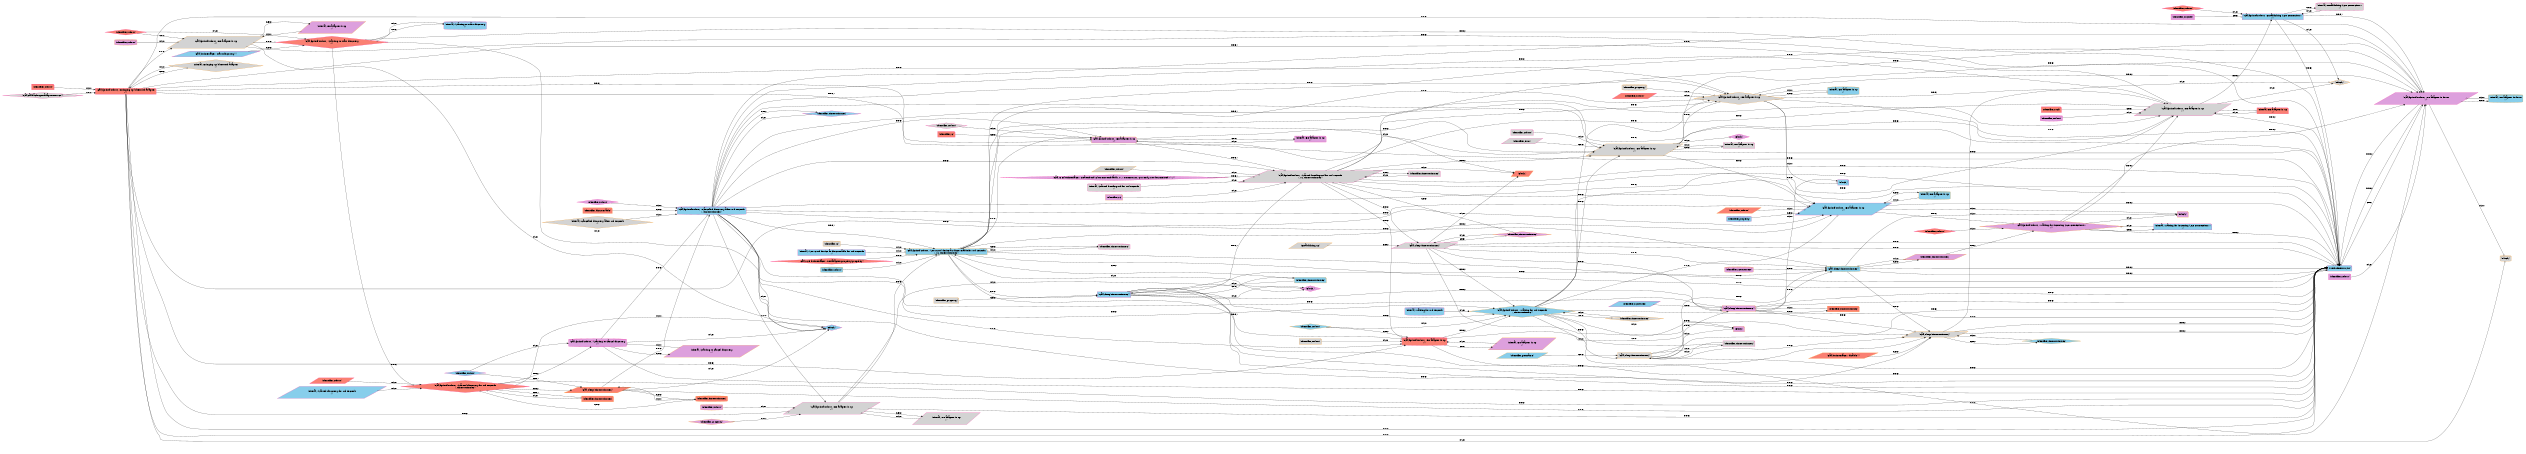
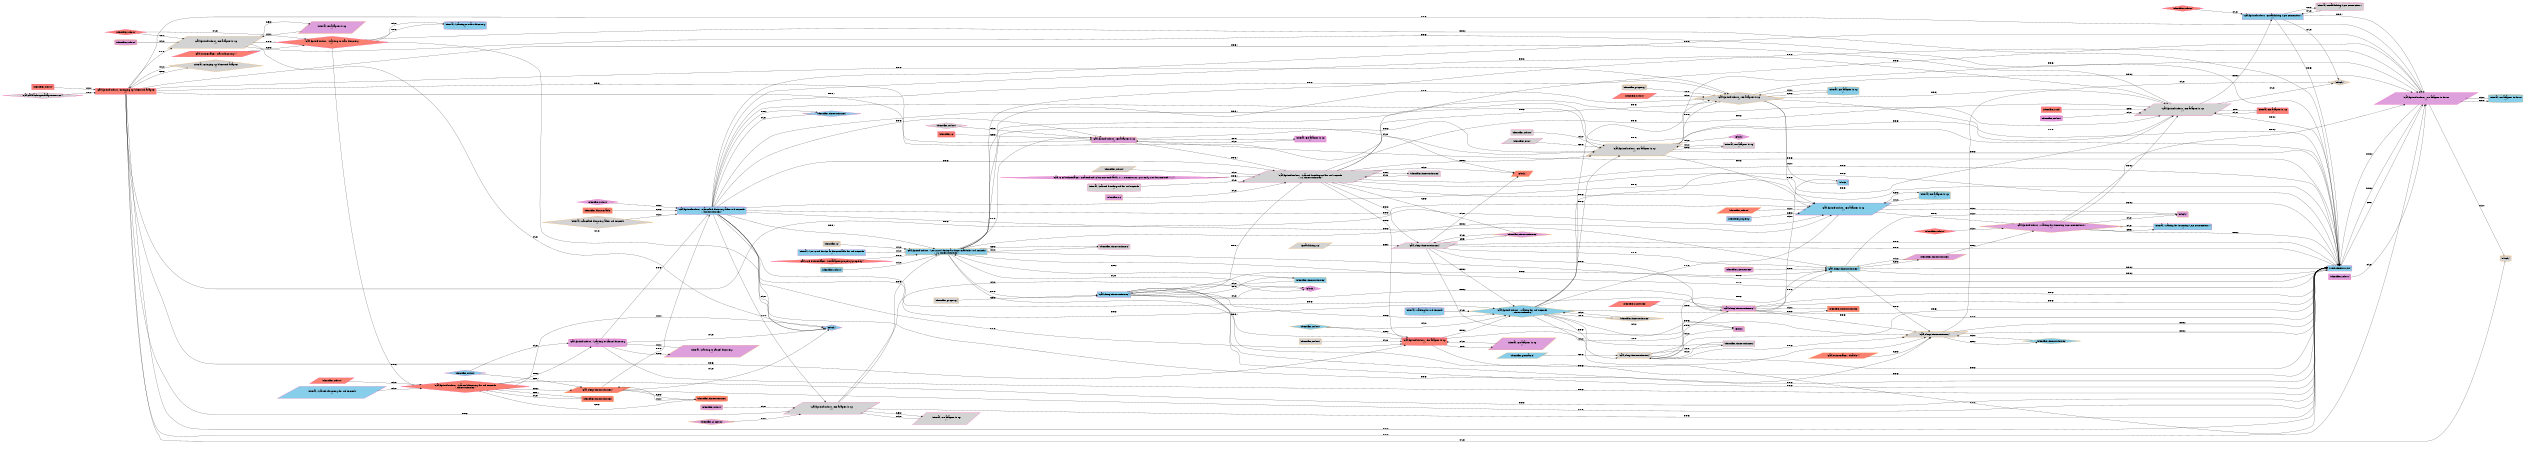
(2183, 17) -> none
(216, 54) -> (216, 54)
(1634, 304) -> (1634, 304)
